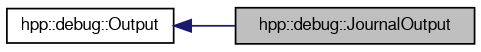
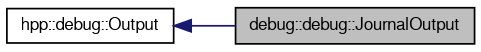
(355, 26) -> (355, 26)
